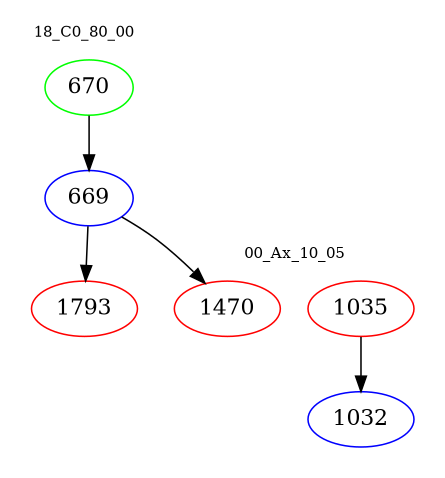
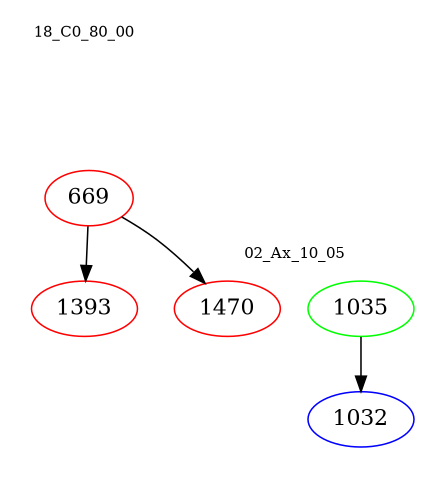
(89, 88) -> none
(89, 198) -> (89, 198)
(295, 254) -> (295, 254)
(84, 309) -> (84, 309)
(361, 309) -> (361, 309)
